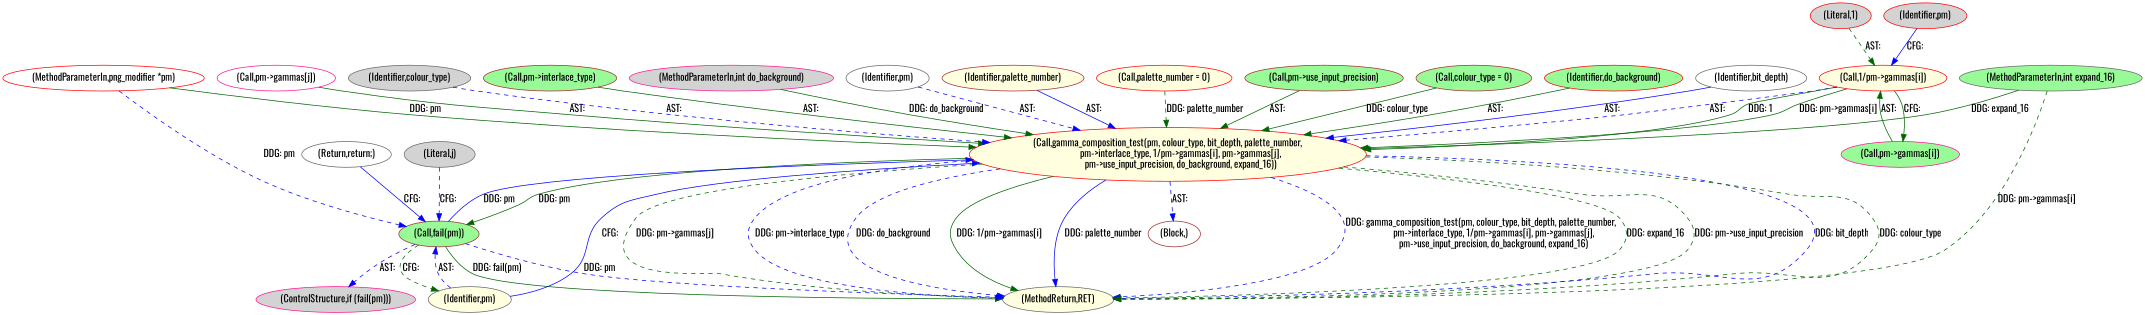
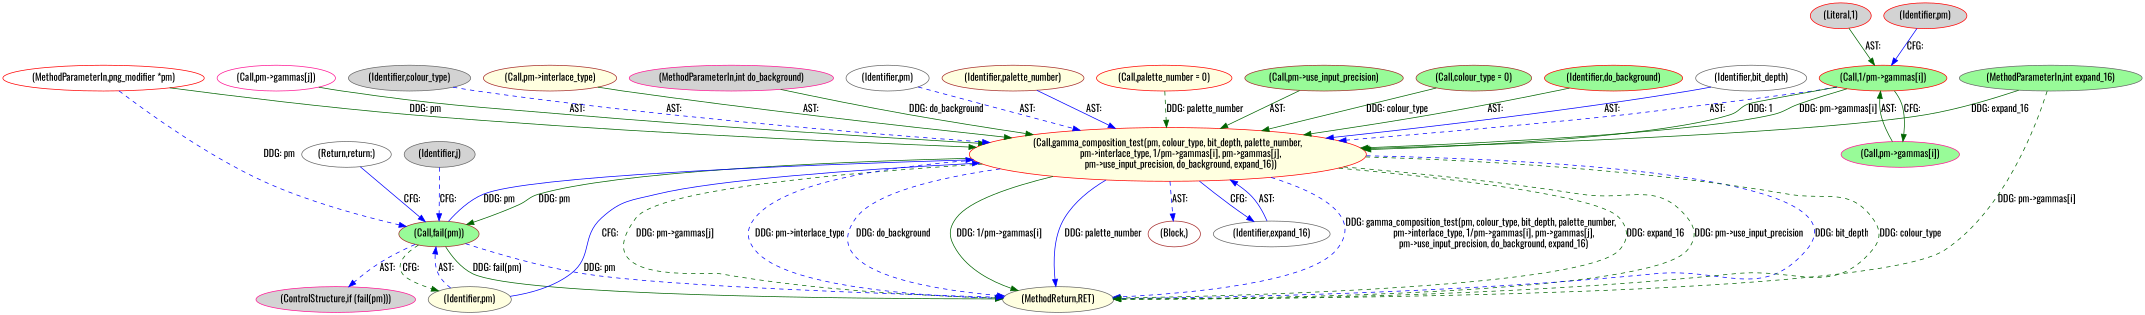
(1860, 44) -> (1860, 44)
(550, 78) -> (550, 78)
(1883, 78) -> (1883, 78)
(440, 154) -> (440, 154)
none -> (1272, 234)
